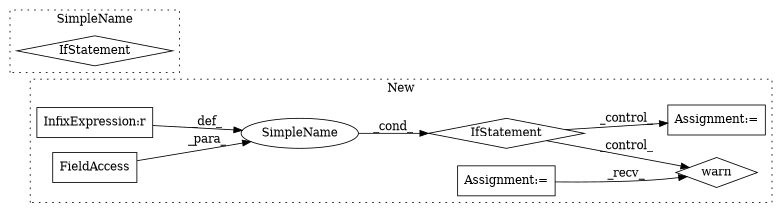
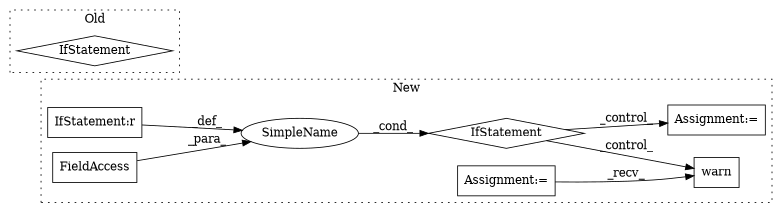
(95, 20) -> (95, 20)
(95, 122) -> (95, 122)
(717, 172) -> (717, 172)
